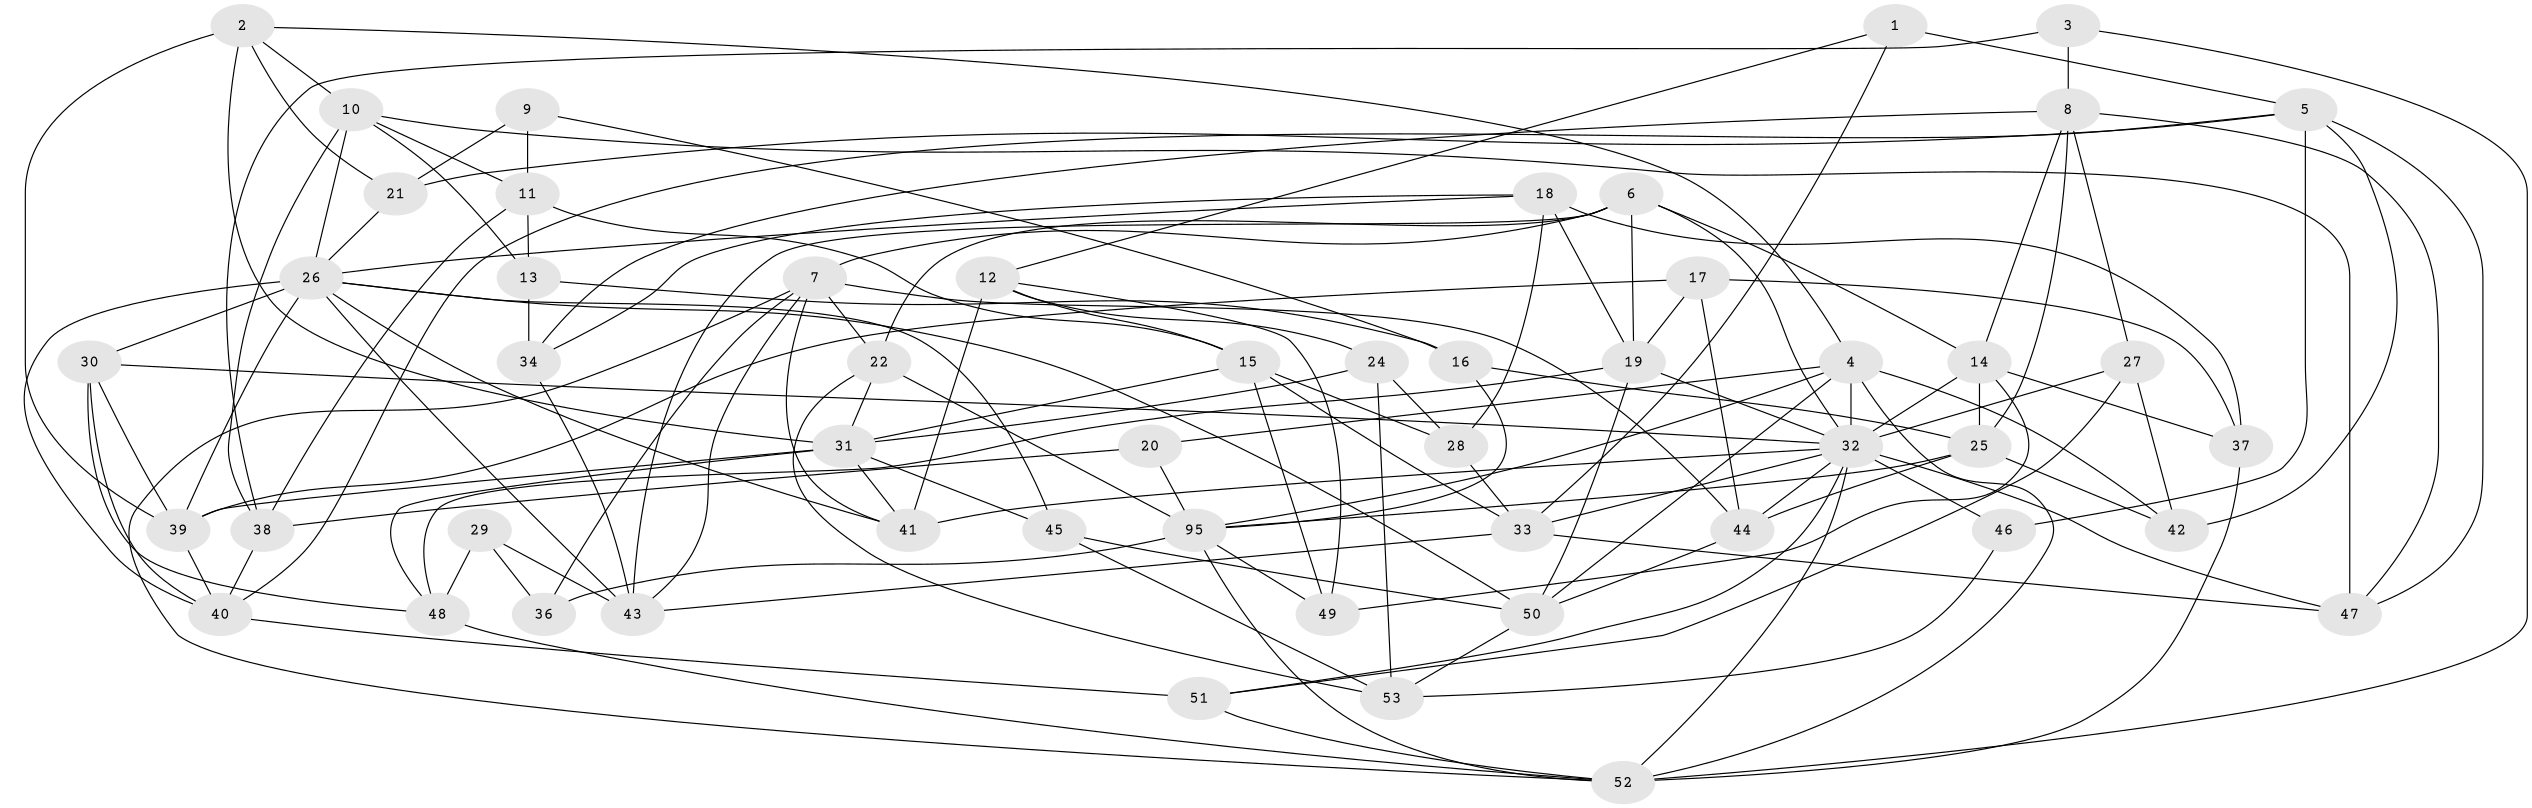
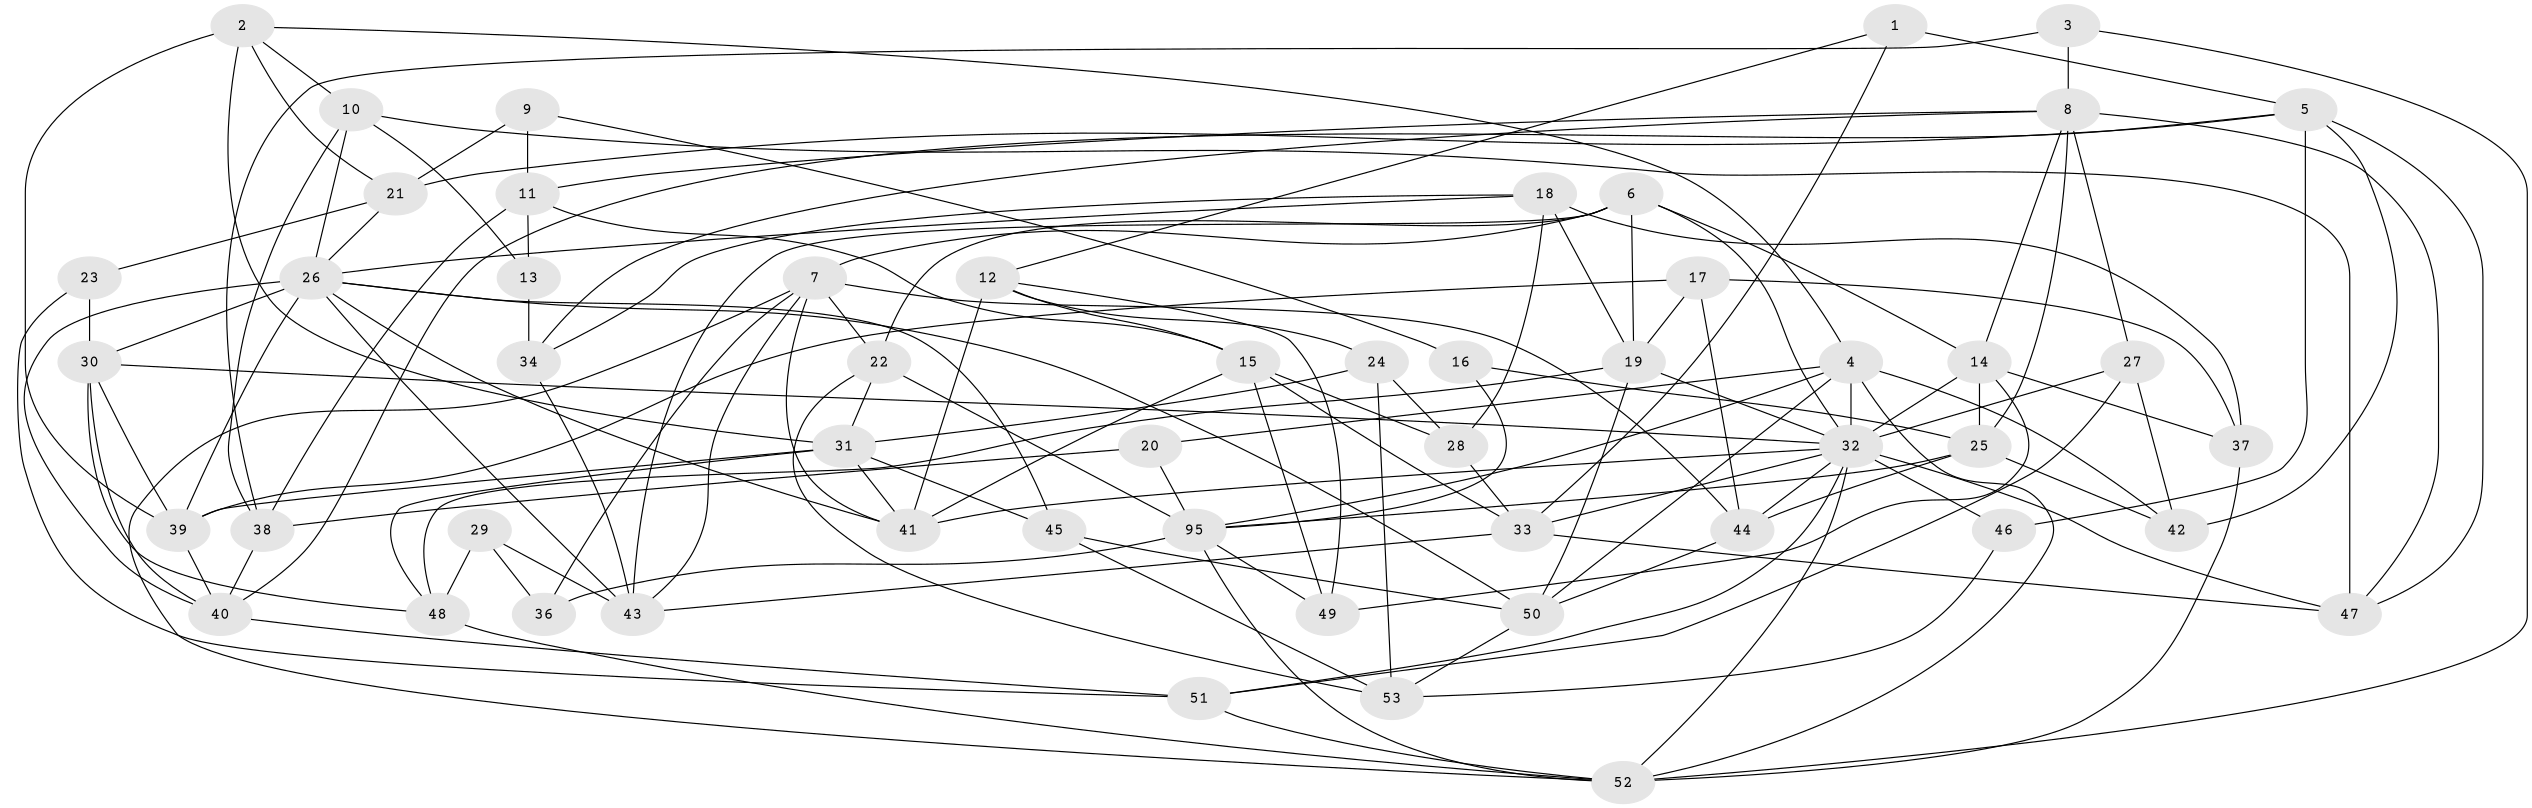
(439, 152) -> (1407, 127)
none -> (90, 278)
(912, 304) -> none
(1072, 399) -> (1075, 441)
